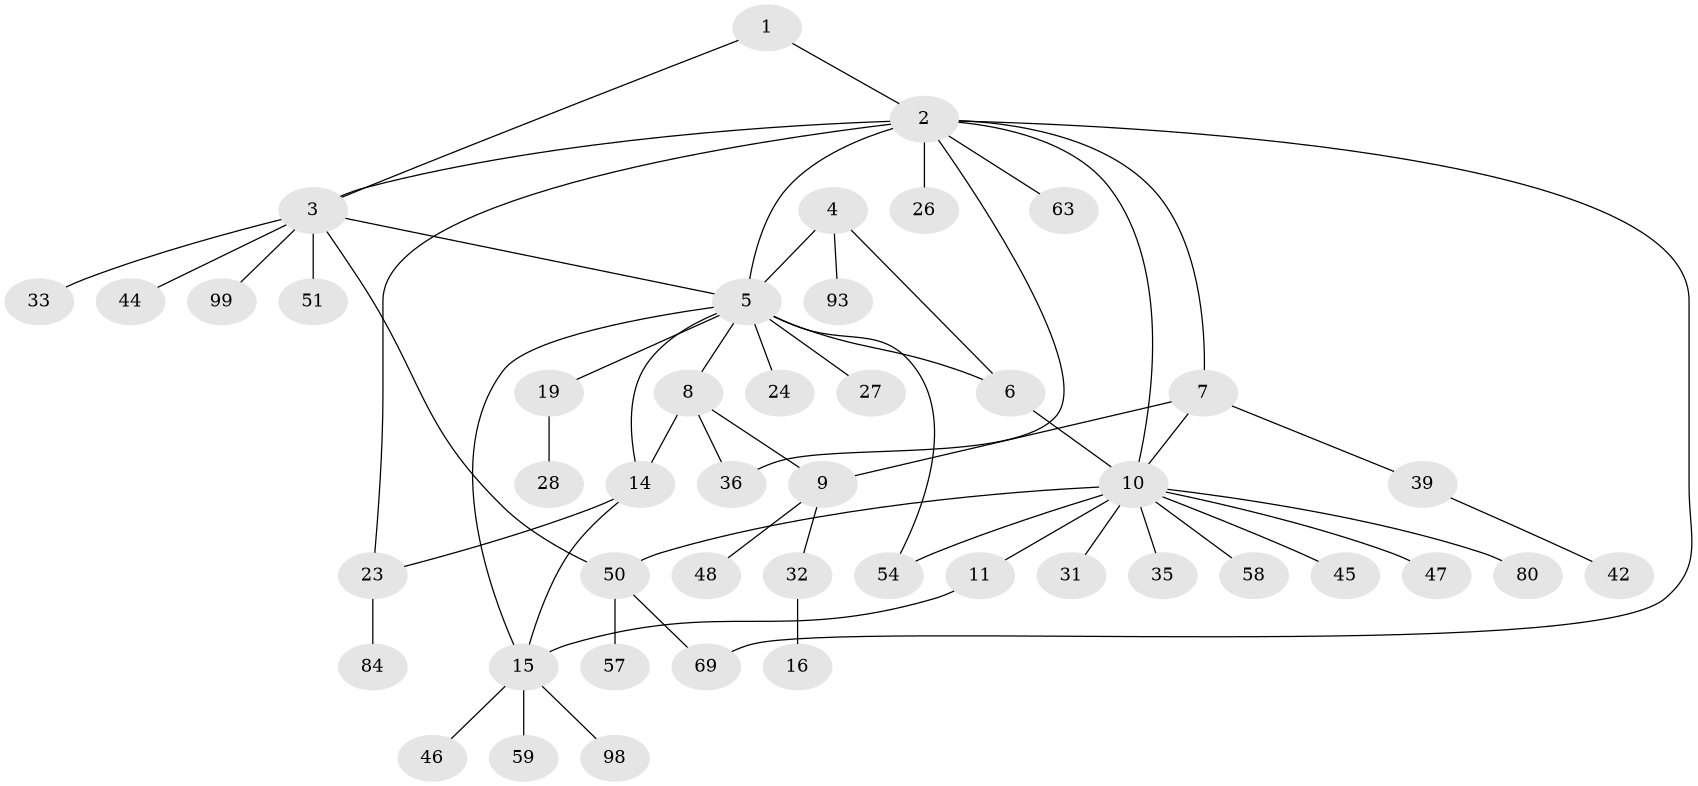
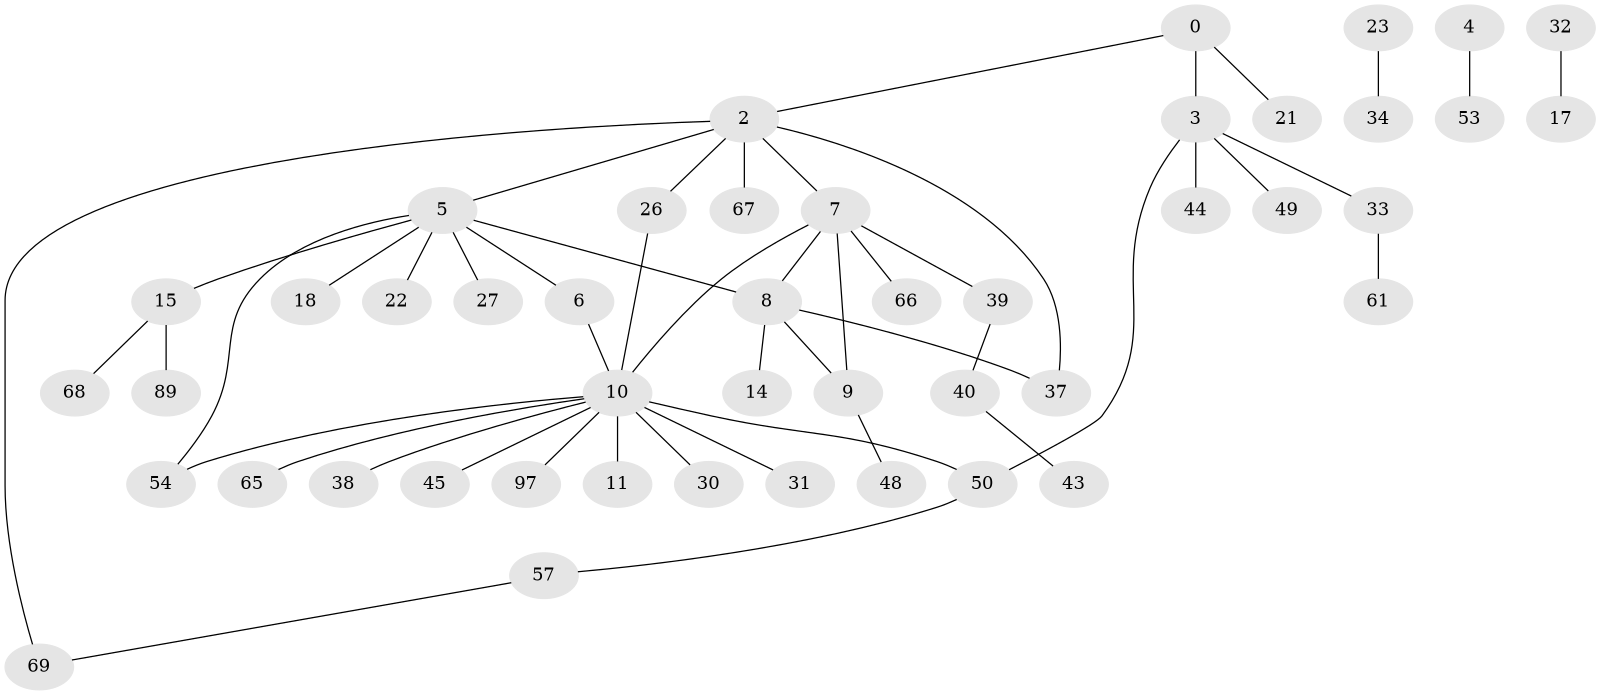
(767, 28) -> (1196, 28)
none -> (1287, 119)
(613, 143) -> none
(496, 208) -> none
(1064, 210) -> (744, 210)
(1136, 238) -> (635, 302)
(530, 256) -> none
(790, 256) -> none
none -> (801, 256)
(222, 302) -> (1287, 210)
(313, 302) -> none
(838, 302) -> (1470, 119)
none -> (907, 302)
(922, 302) -> none
none -> (1378, 302)
(643, 370) -> none
(549, 393) -> (306, 302)
(780, 393) -> (397, 302)
(549, 484) -> none
(732, 484) -> (1056, 393)
none -> (1074, 484)
(810, 530) -> none
(510, 536) -> none
(562, 565) -> none
(1163, 576) -> (252, 484)
(1254, 576) -> (344, 484)
(1437, 576) -> (526, 484)
(1528, 576) -> (709, 484)
(1619, 576) -> (965, 393)
(656, 617) -> (292, 621)
(752, 621) -> none
(373, 667) -> (1378, 119)
(798, 667) -> (1561, 119)
(432, 758) -> none
(524, 758) -> (166, 393)
(615, 758) -> (75, 393)
